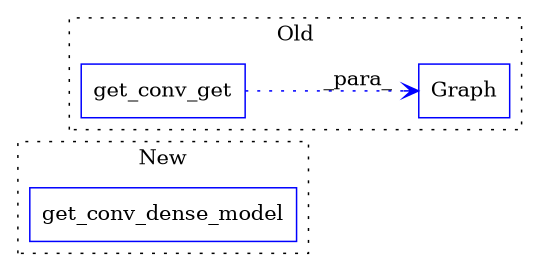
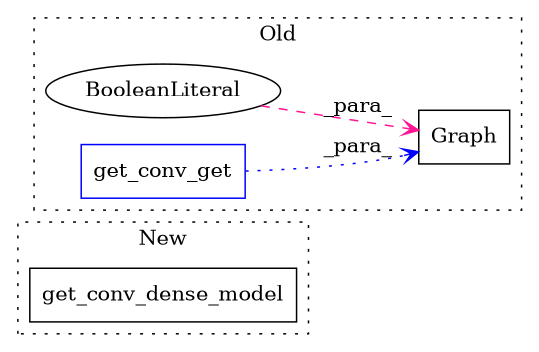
none -> (163, 91)
(464, 91) -> (464, 137)
(163, 215) -> (163, 295)
